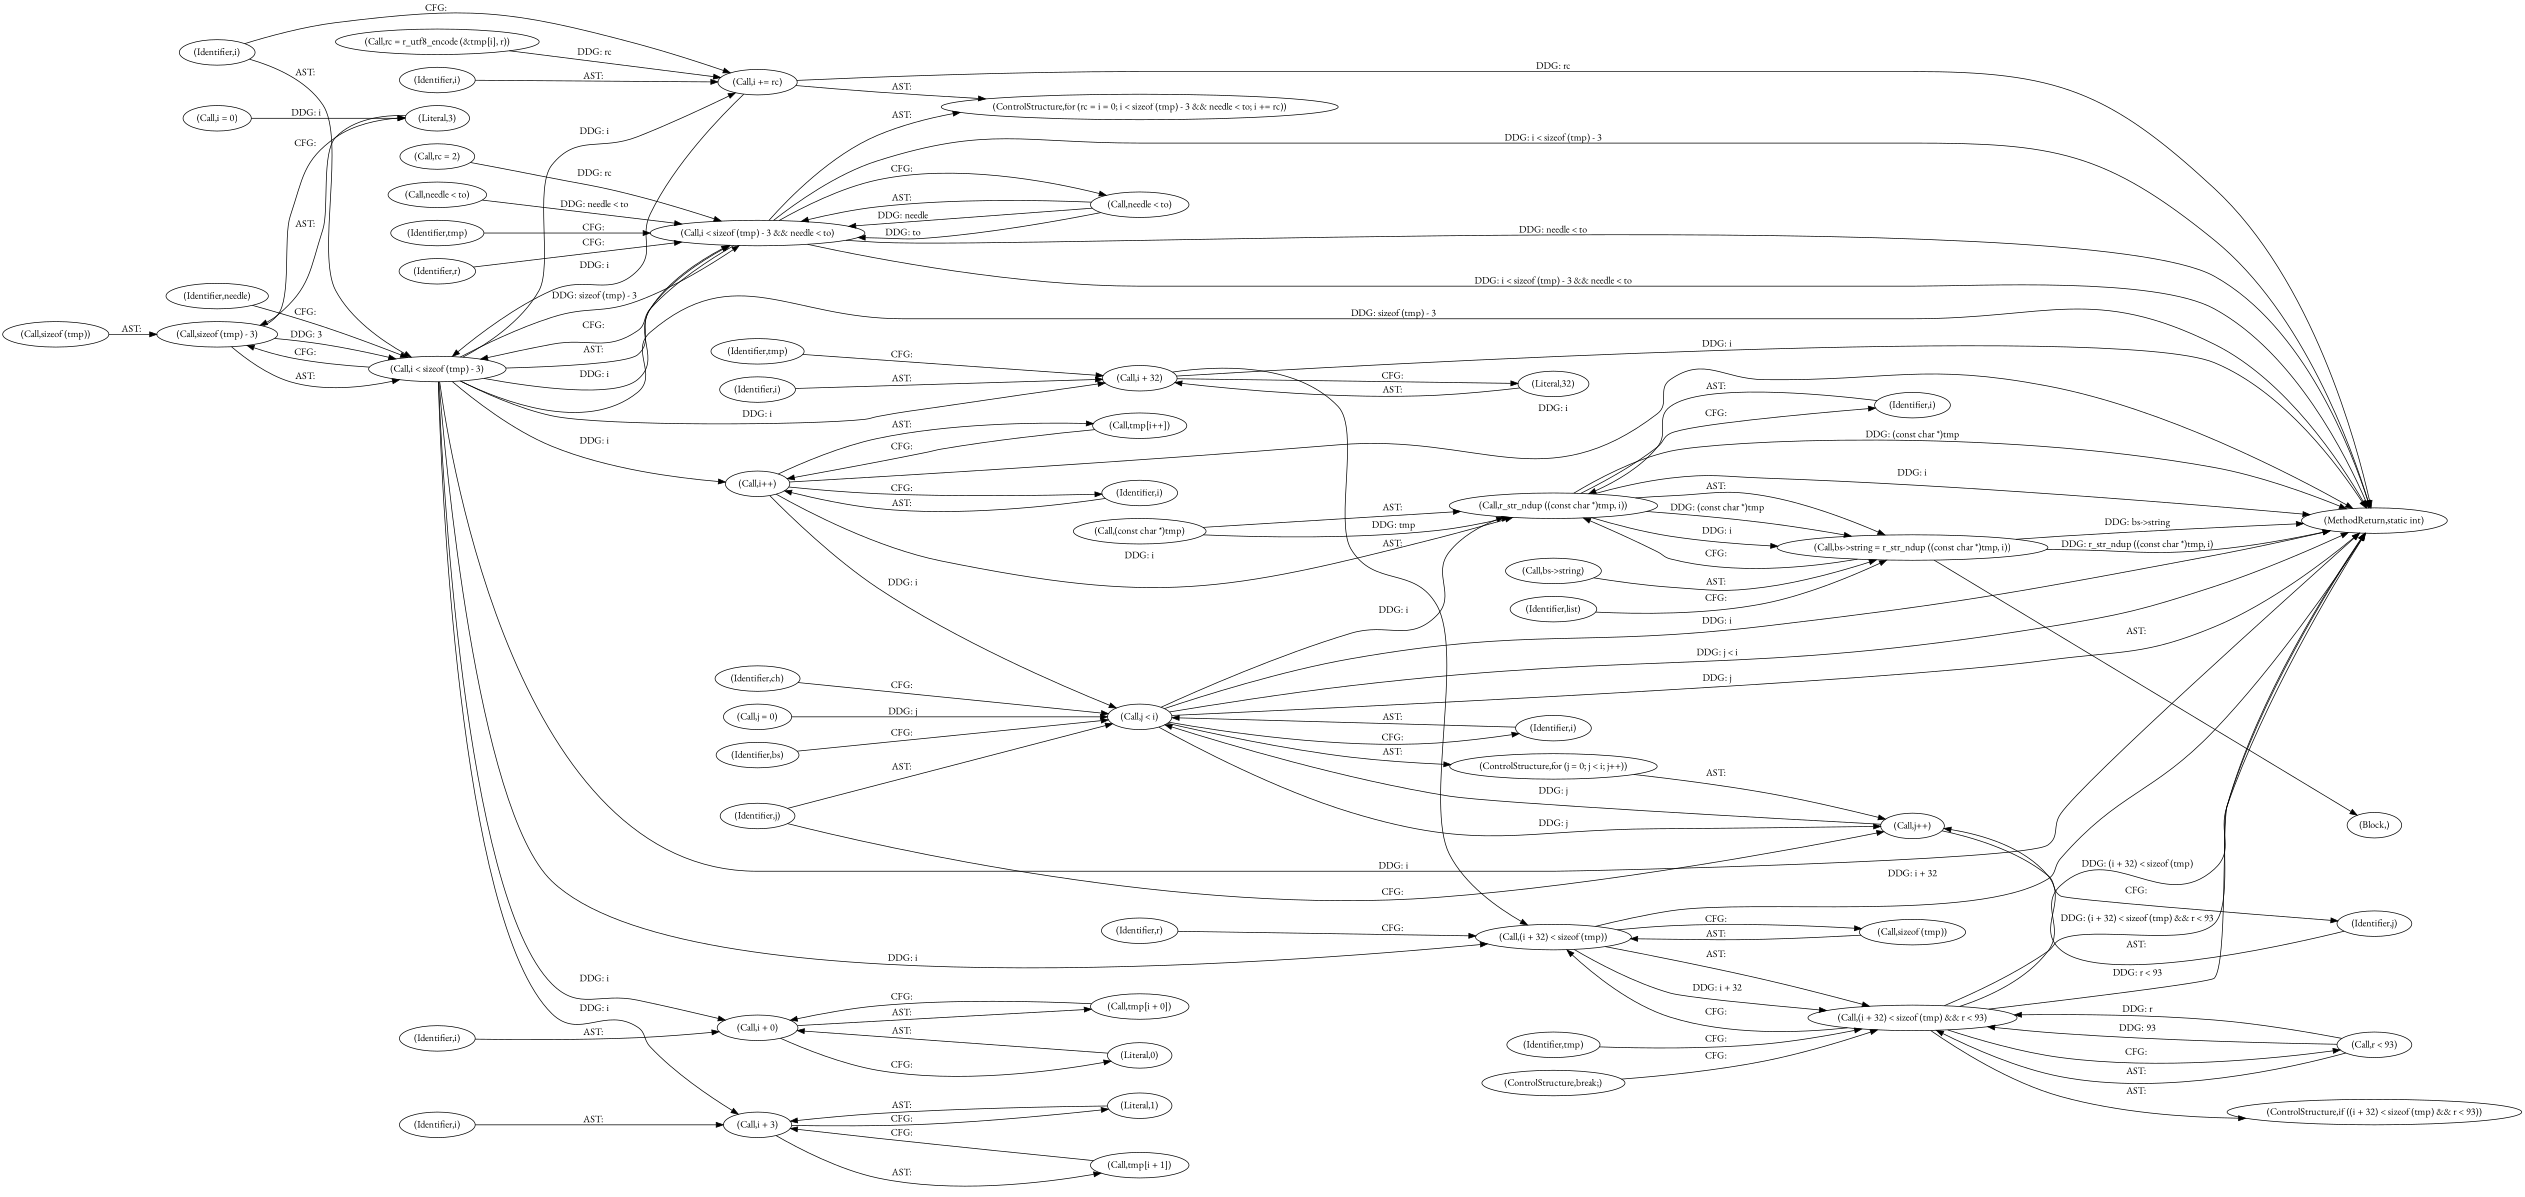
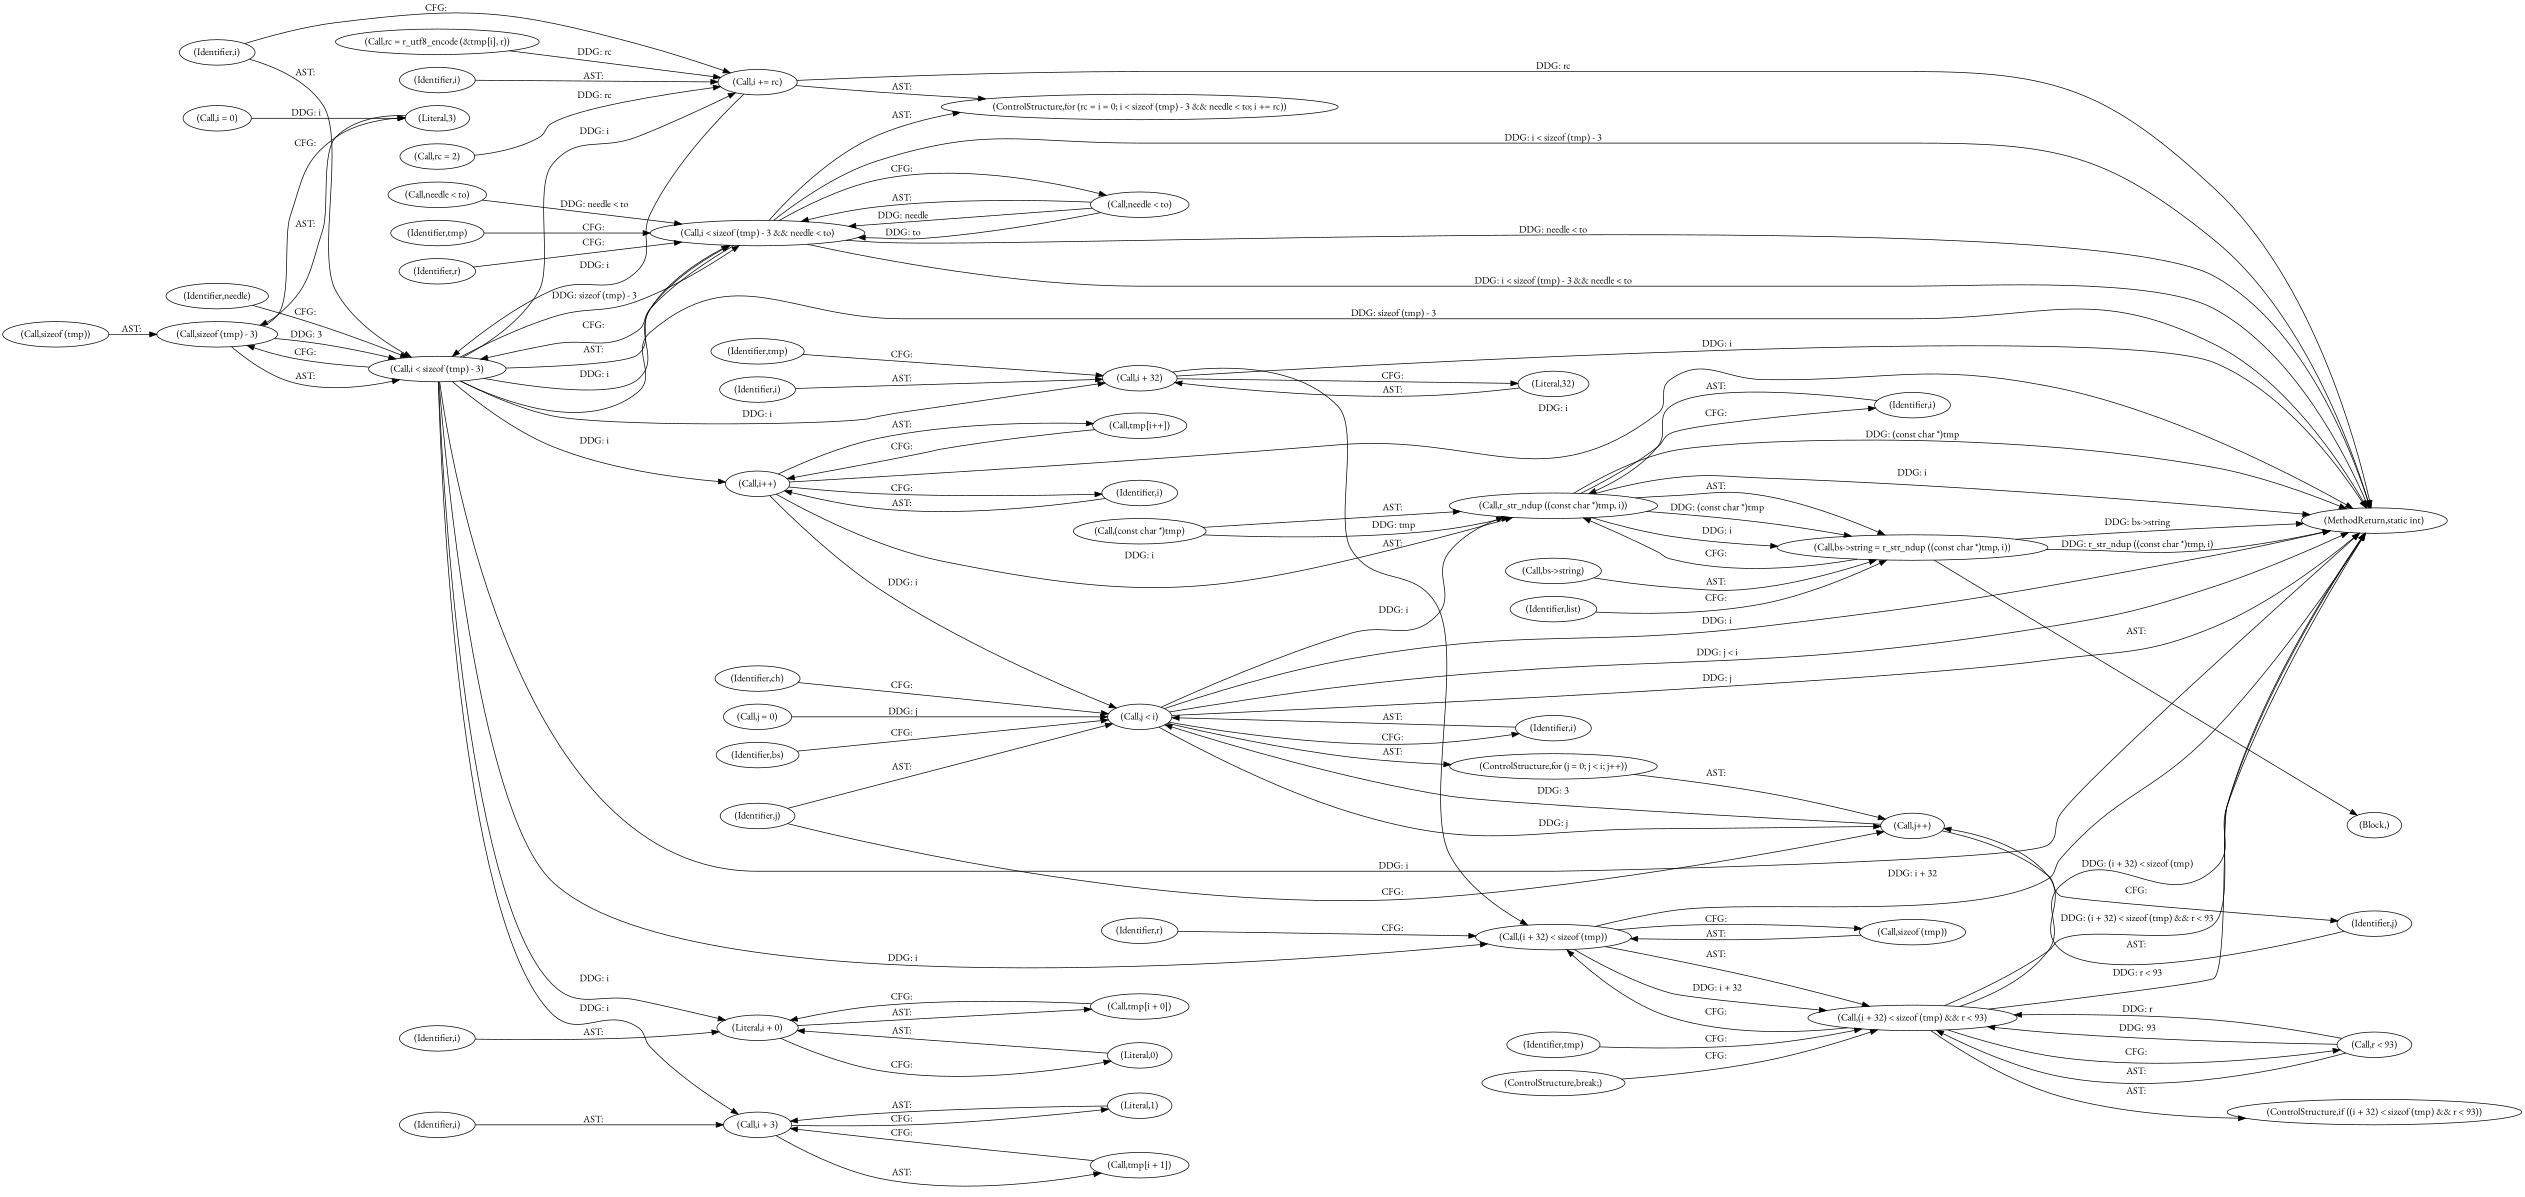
(593, 186) -> (589, 110)
(1553, 791) -> (1553, 791)
(758, 1028) -> (758, 1028)
